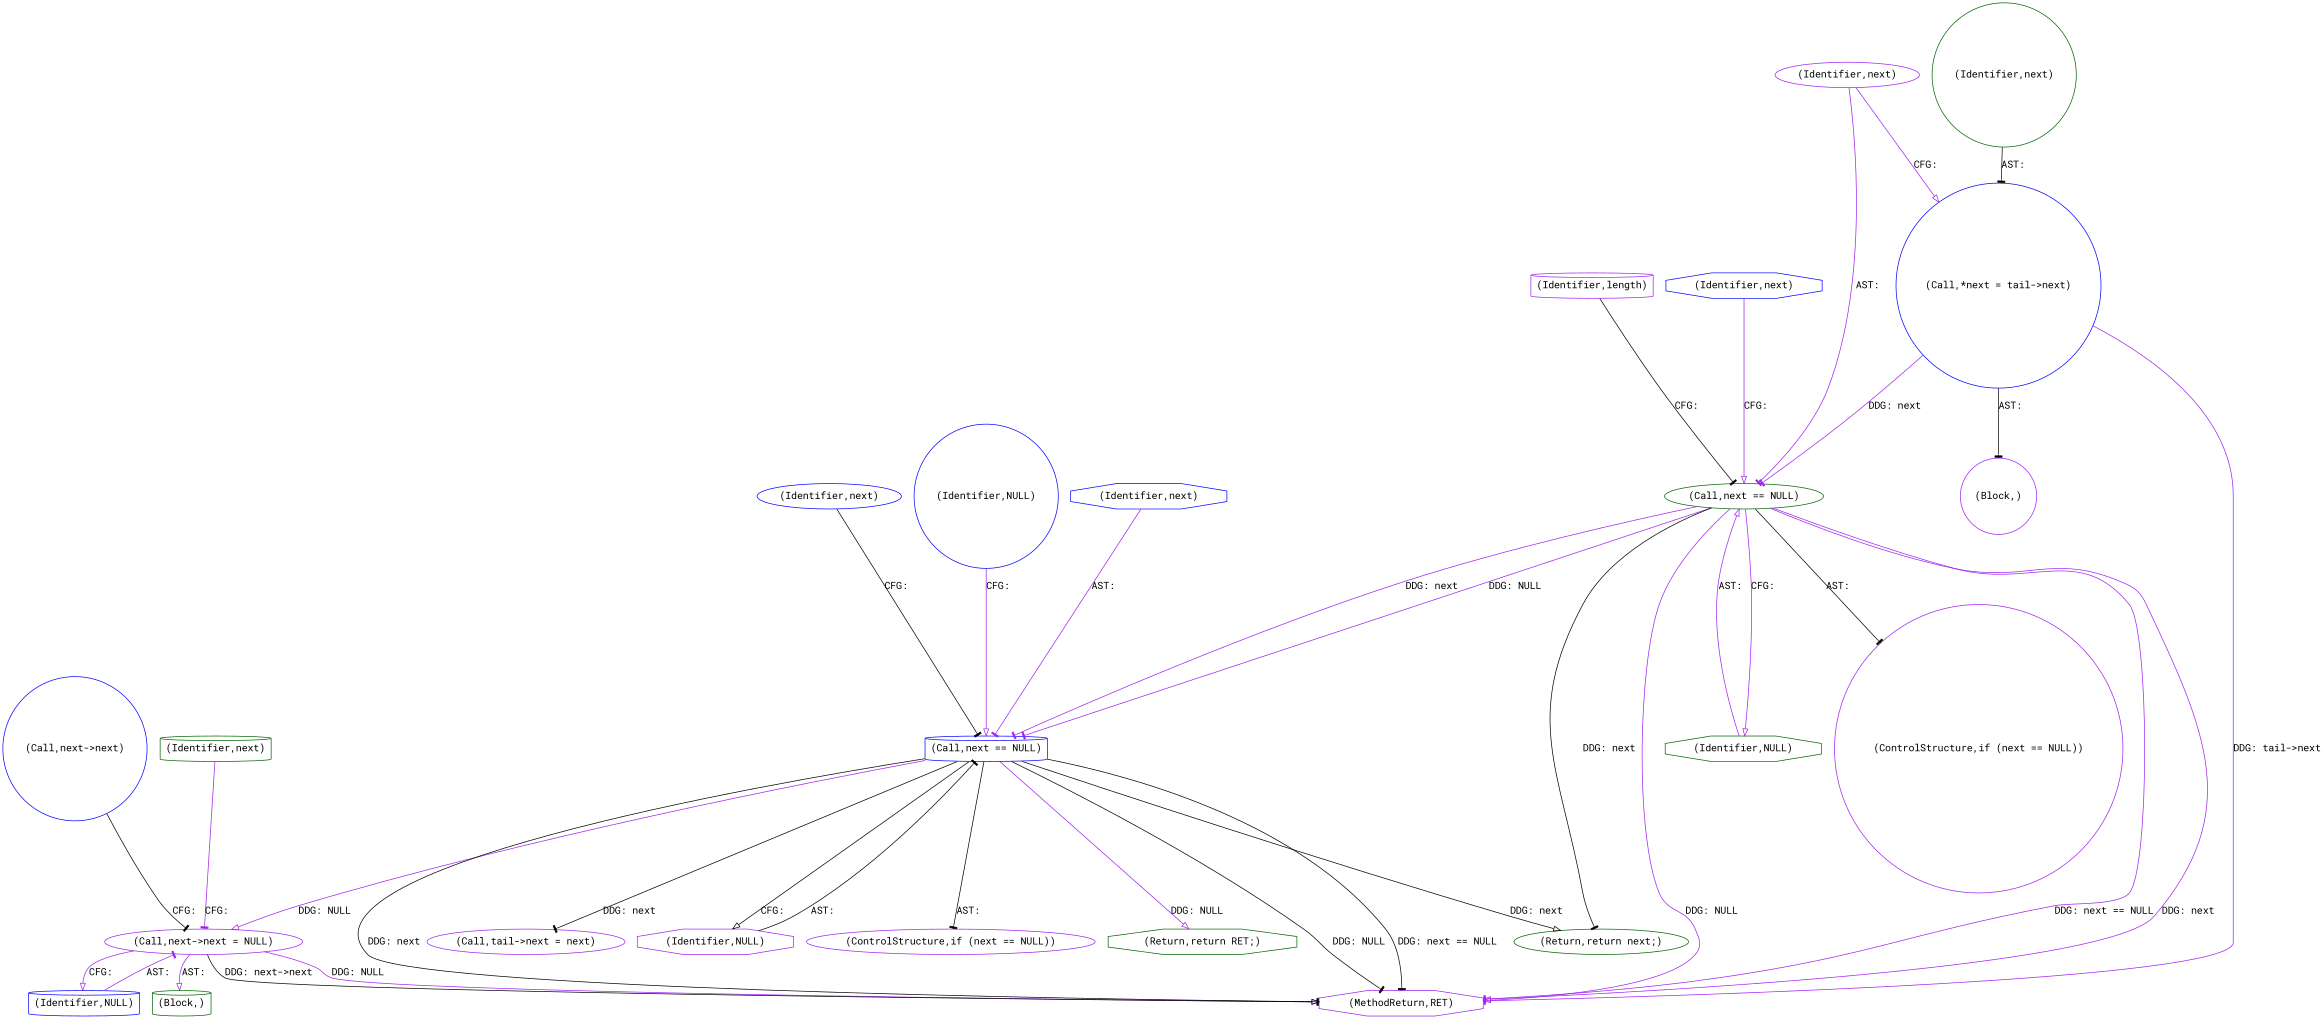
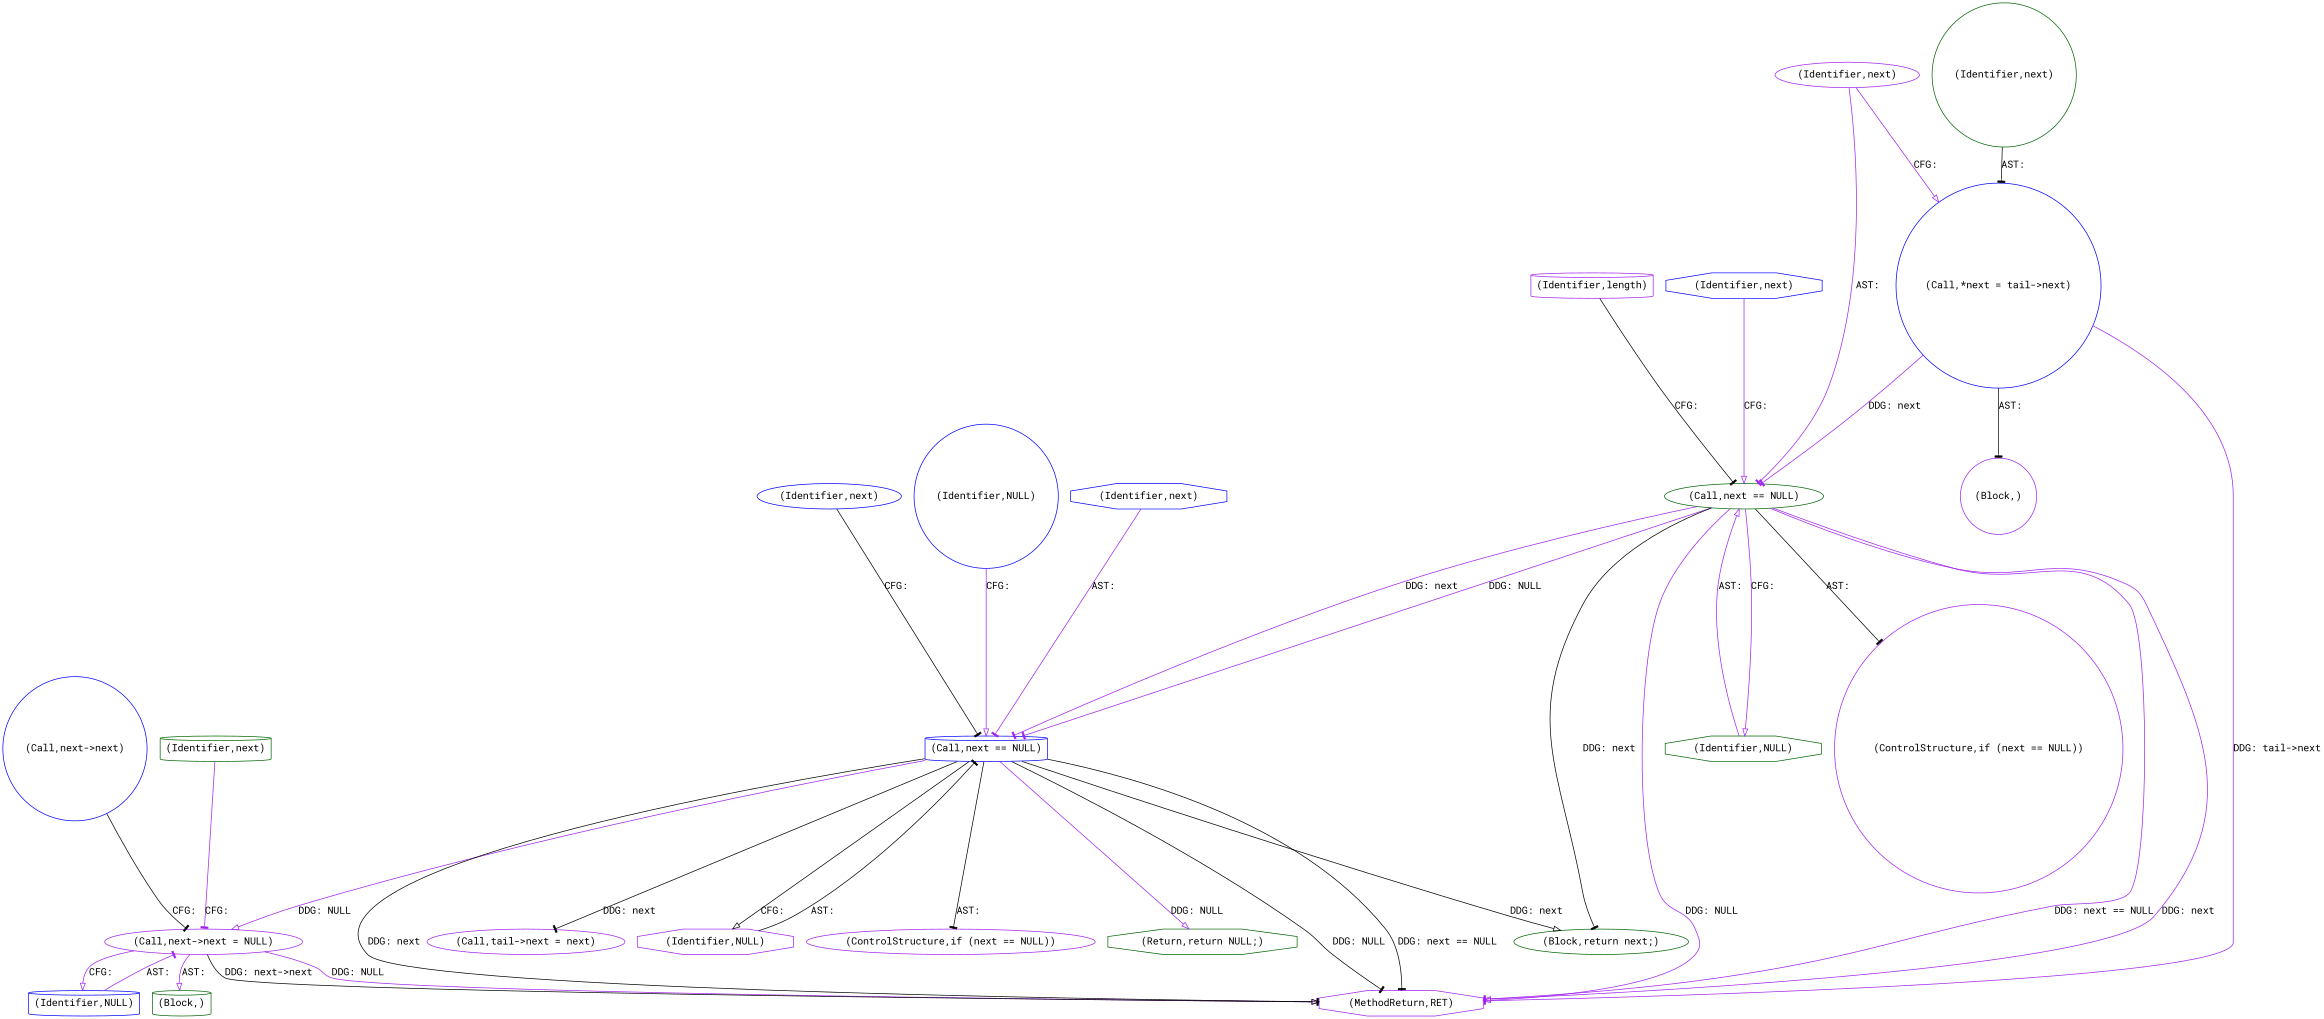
(1203, 942) -> (1203, 942)
(1601, 942) -> (1601, 942)
